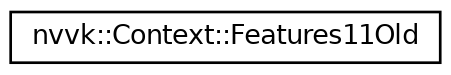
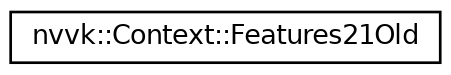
(225, 37) -> (225, 37)
